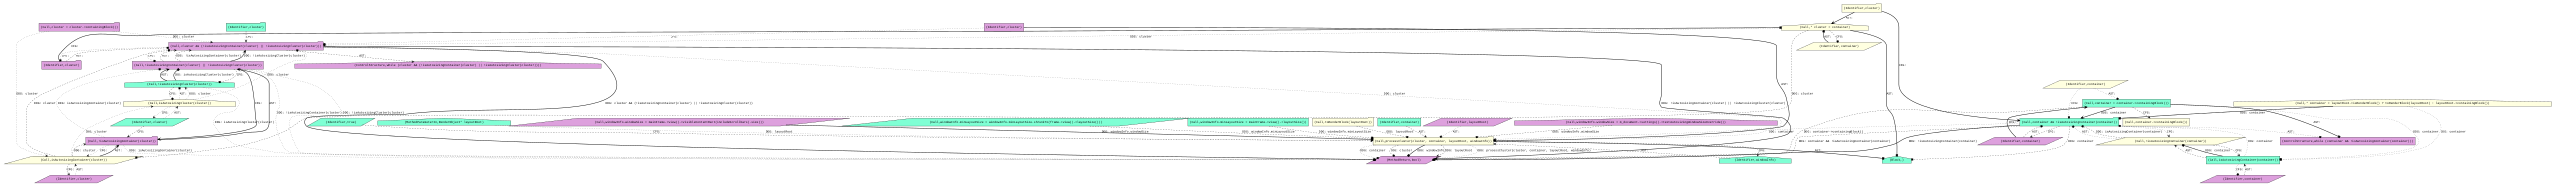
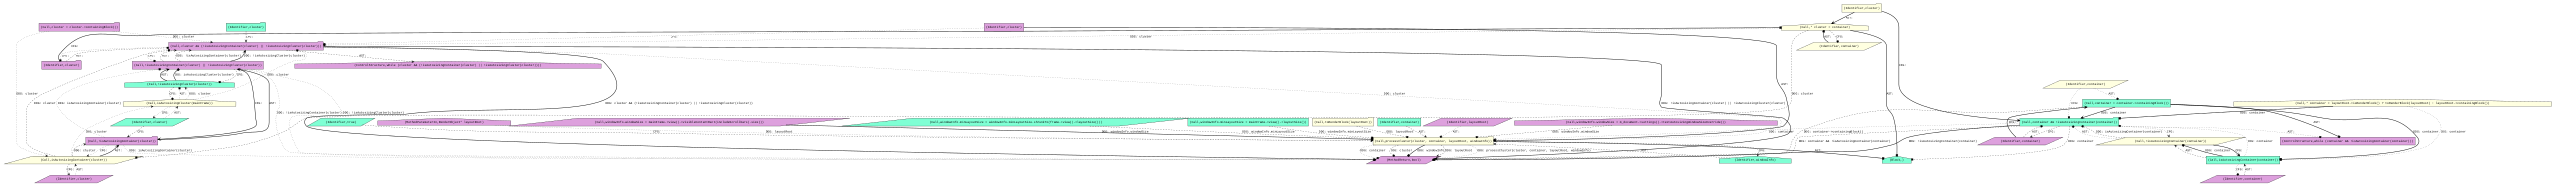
(180, 103) -> (180, 103)
(2369, 118) -> (2369, 118)
(444, 122) -> (444, 122)
(2156, 122) -> none
(2227, 148) -> (2227, 148)
(750, 158) -> none
